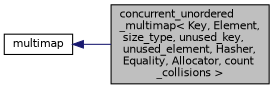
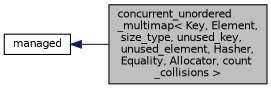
(38, 44) -> (37, 44)
